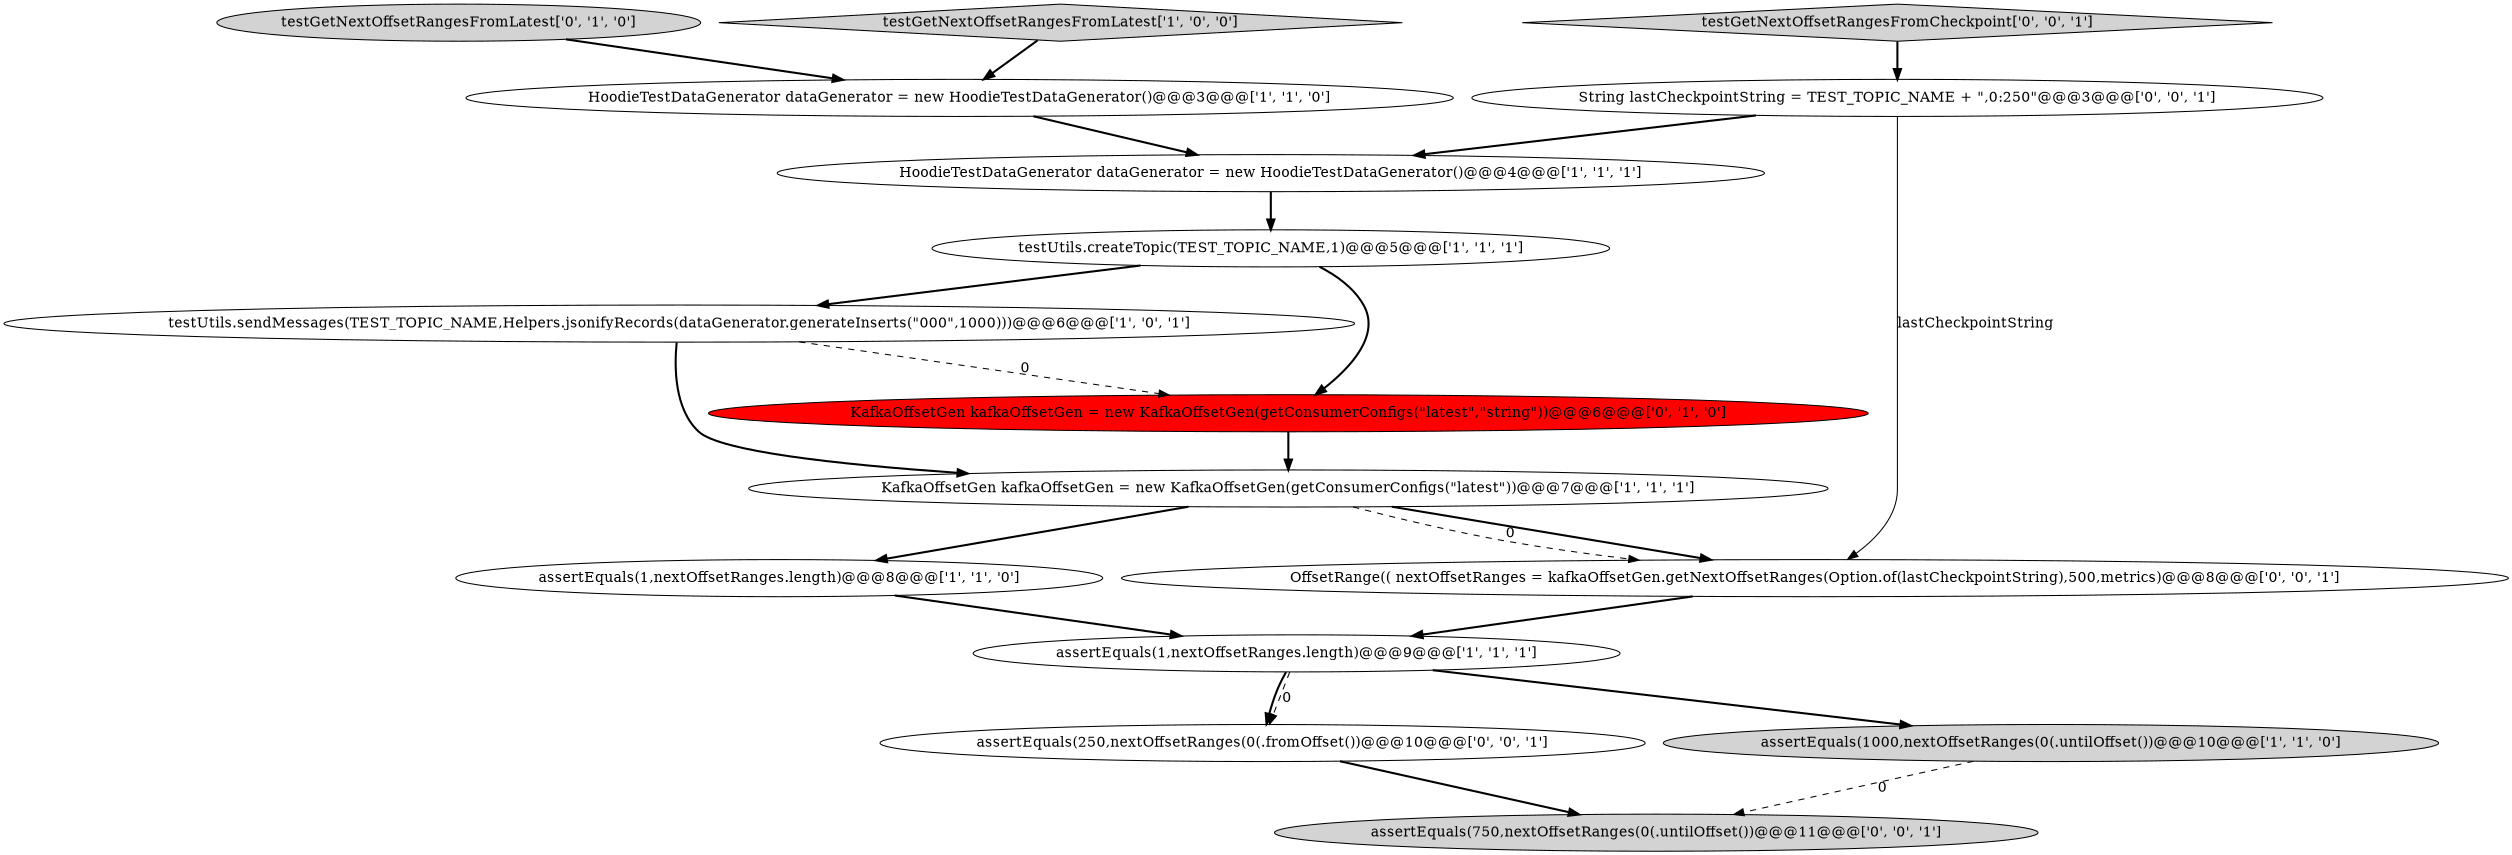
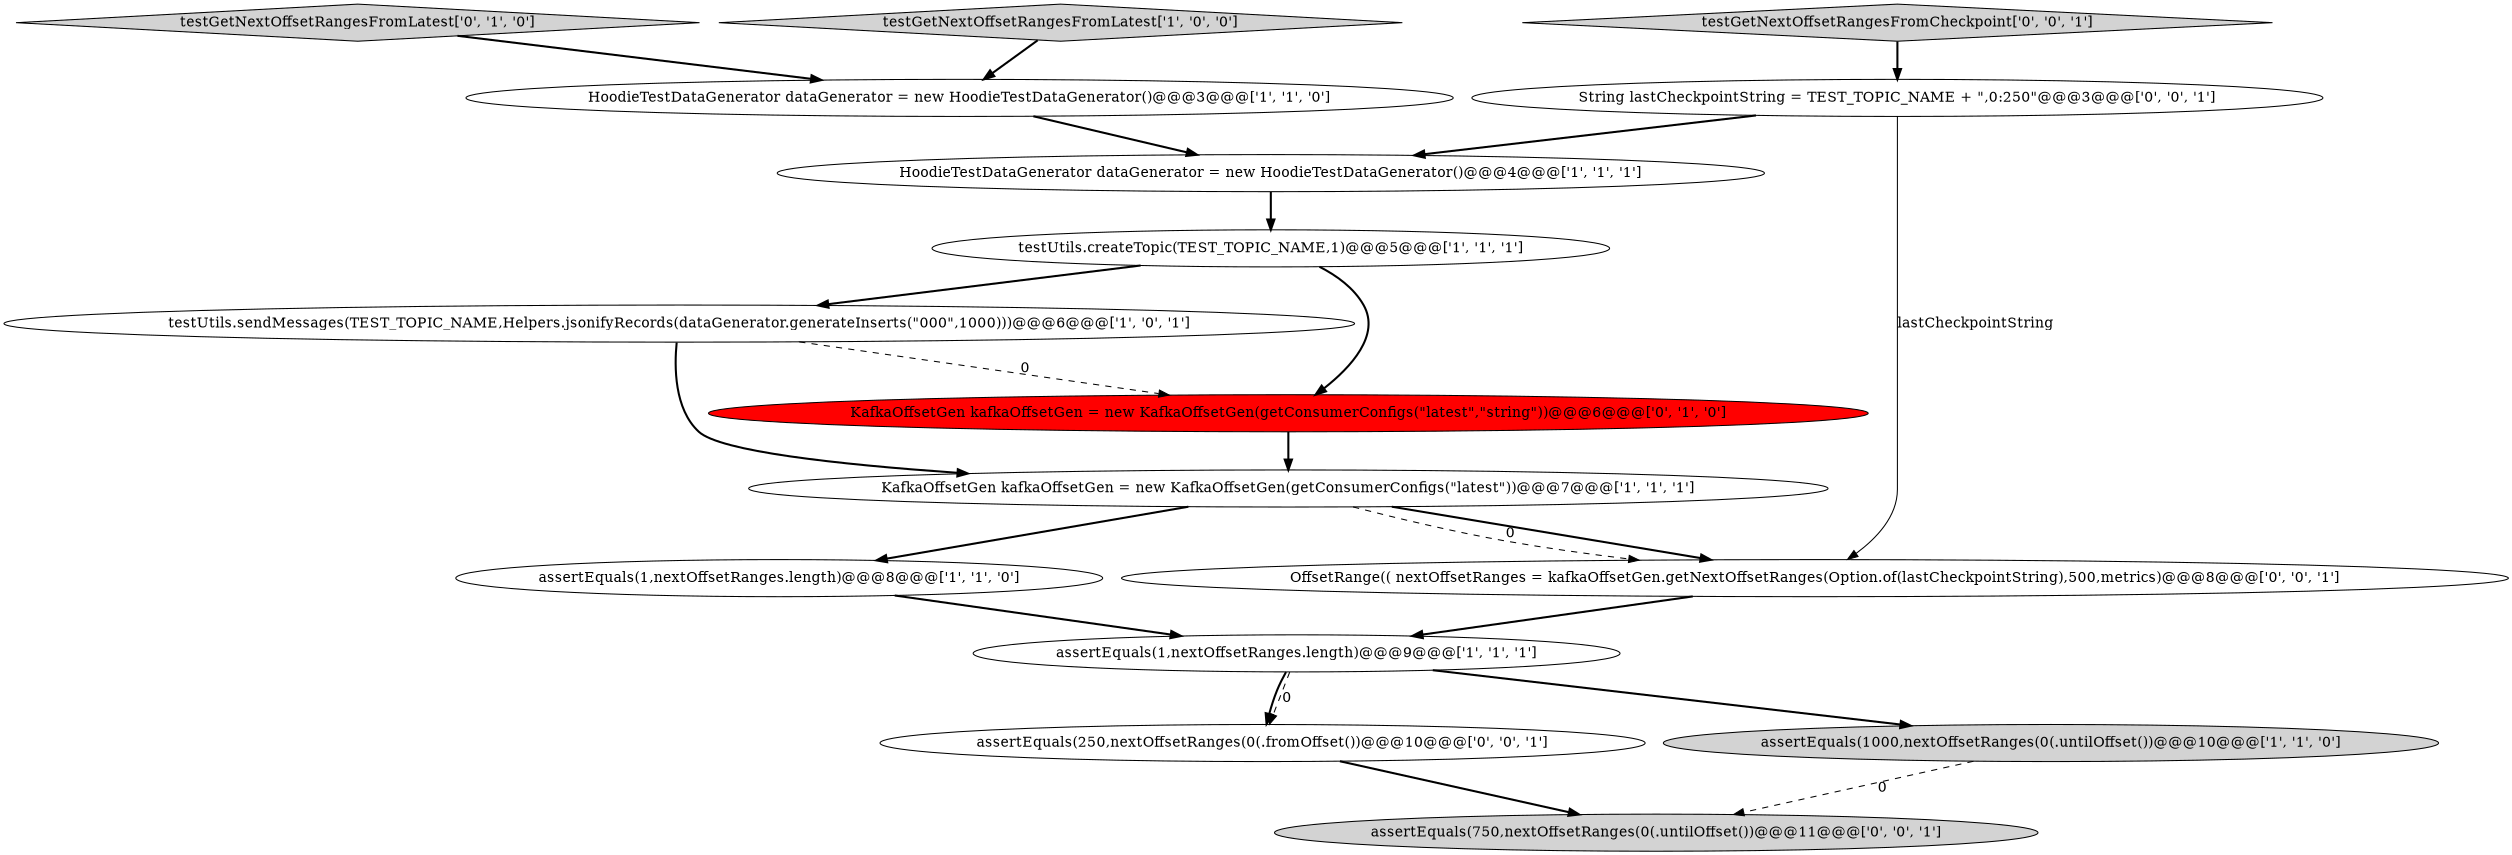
(459, 23) -> (358, 23)
